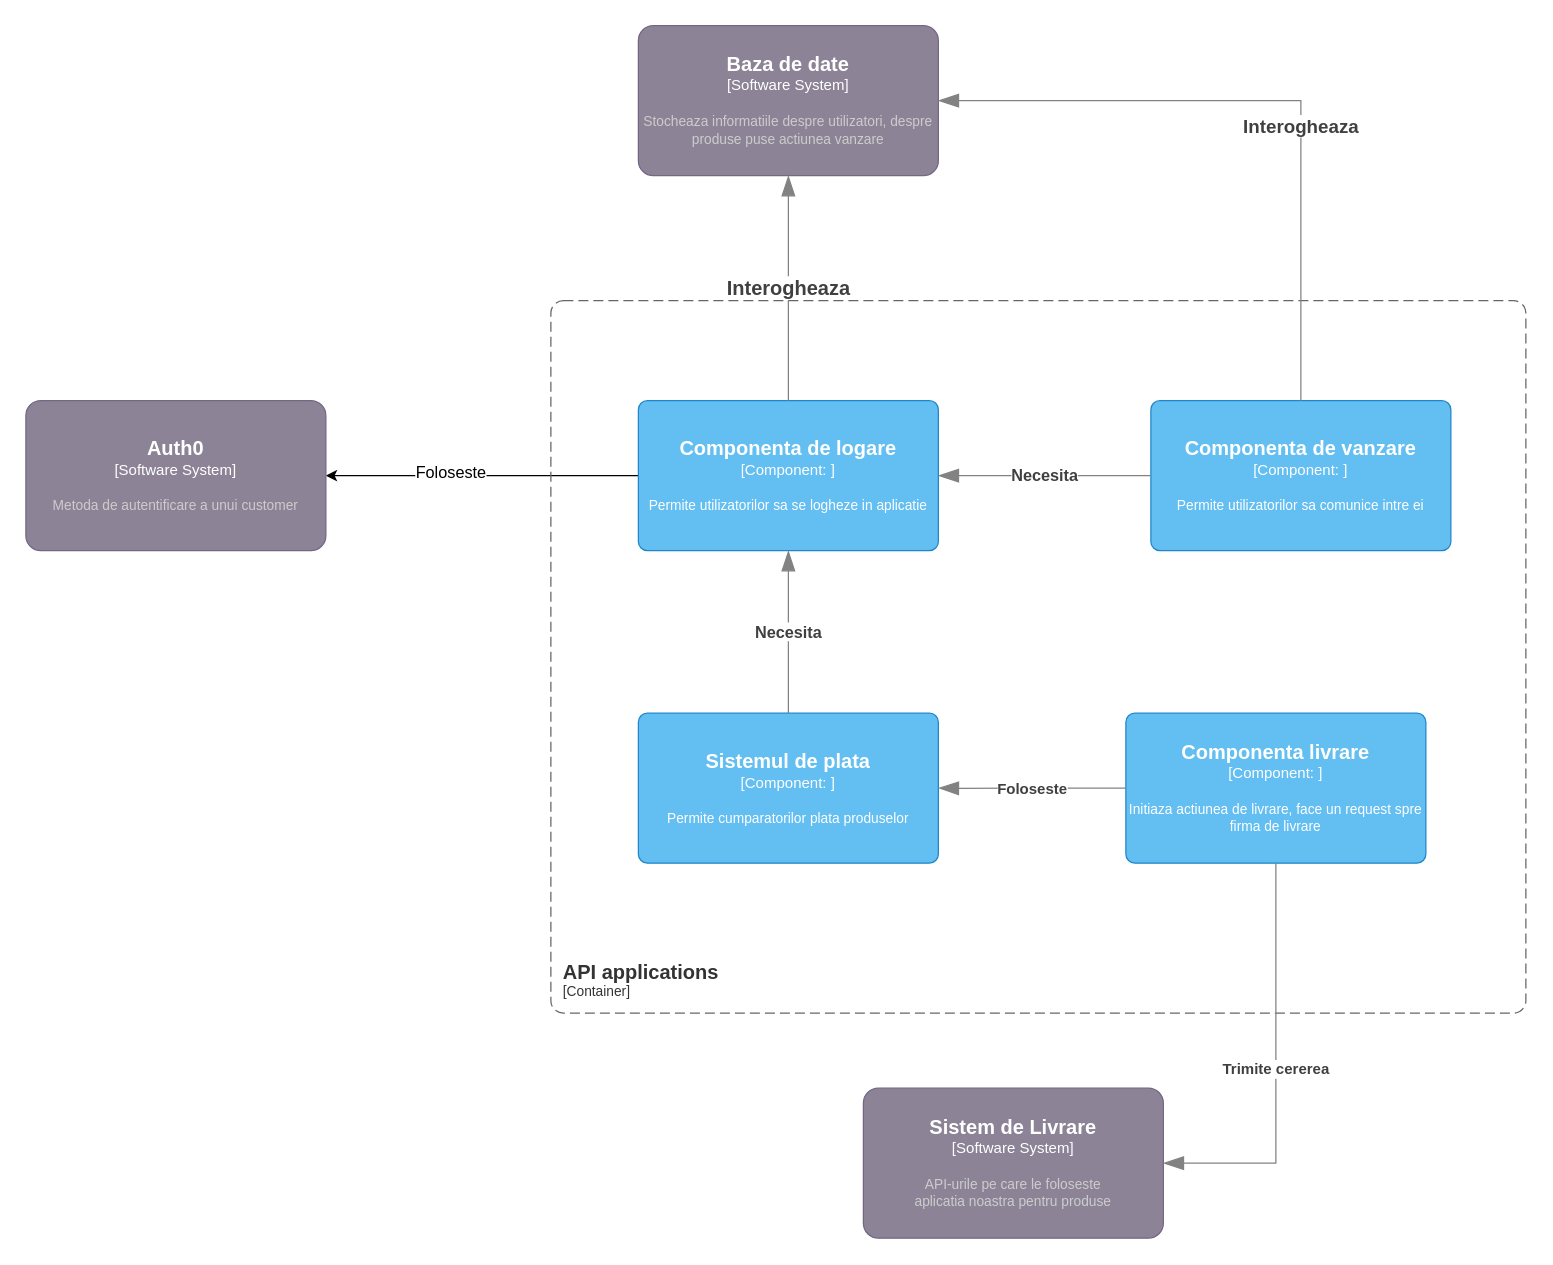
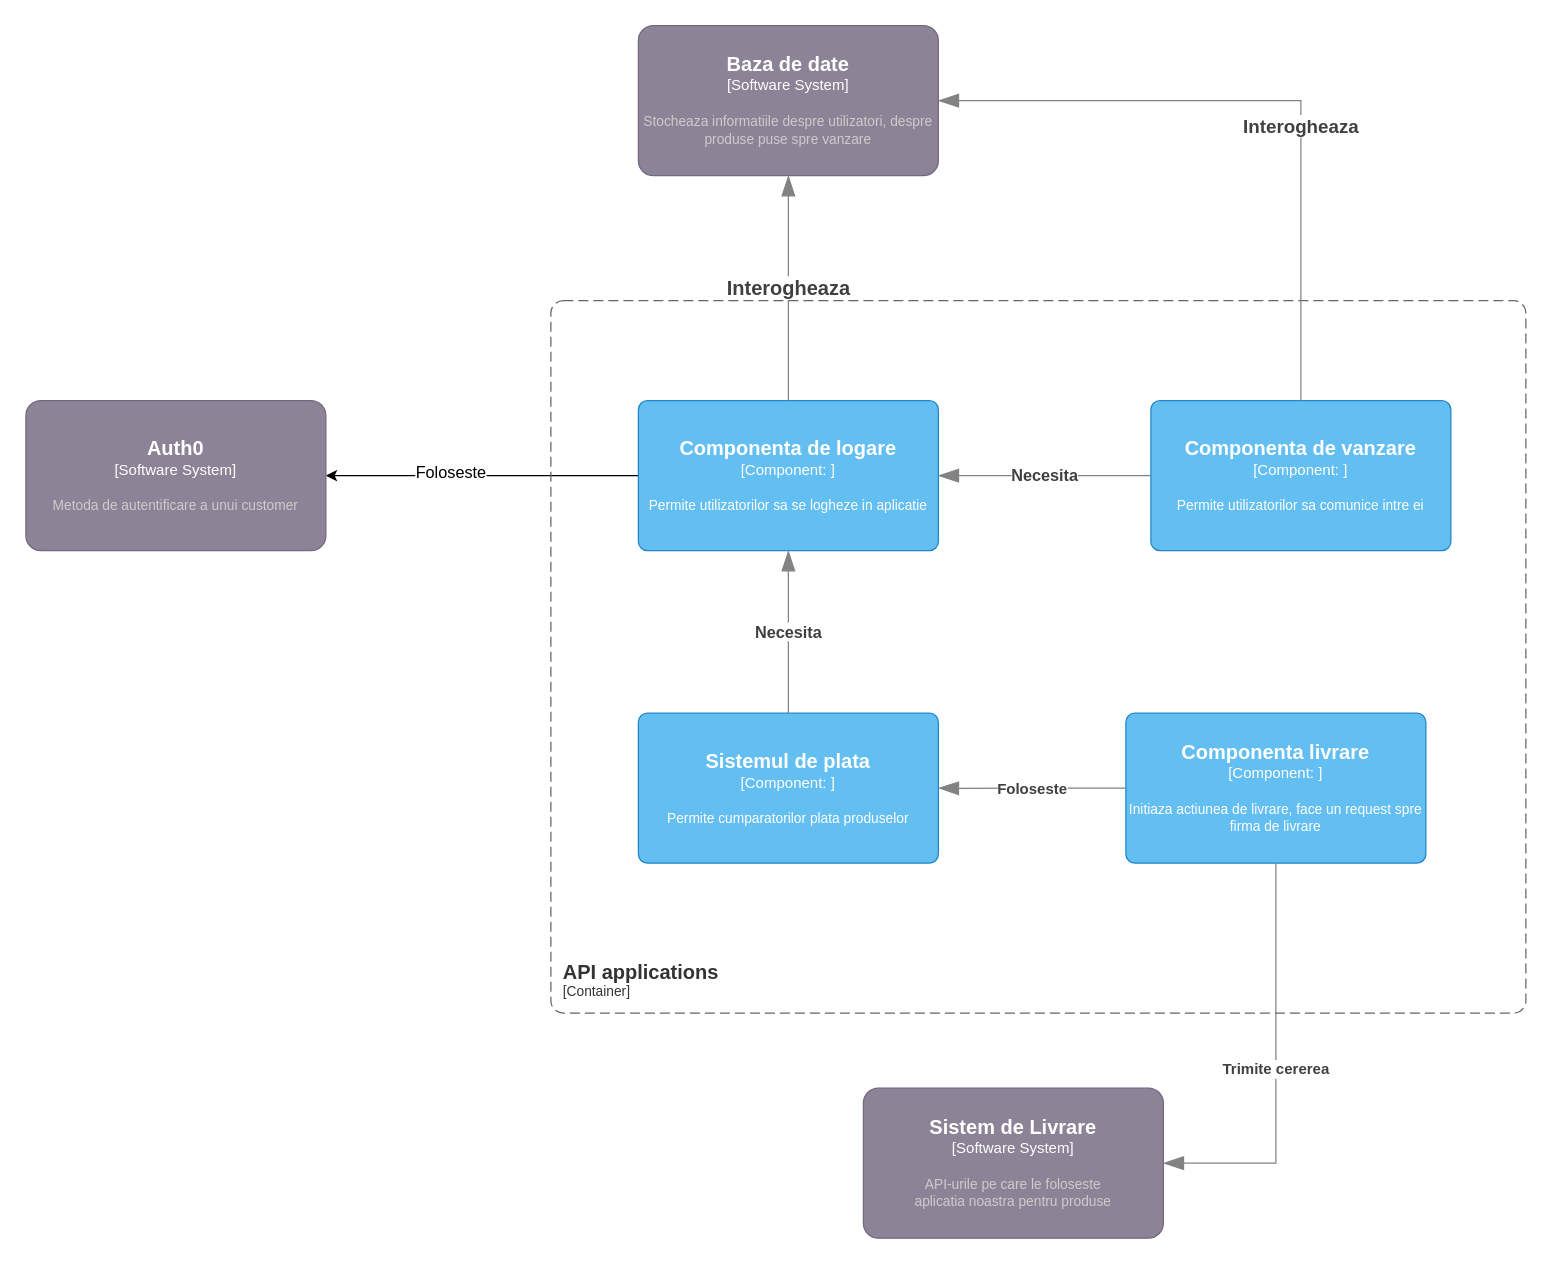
(788, 101) -> (788, 101)
